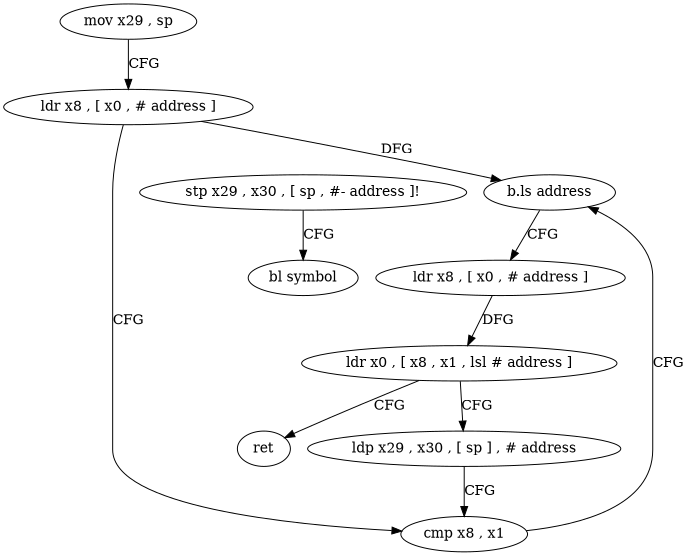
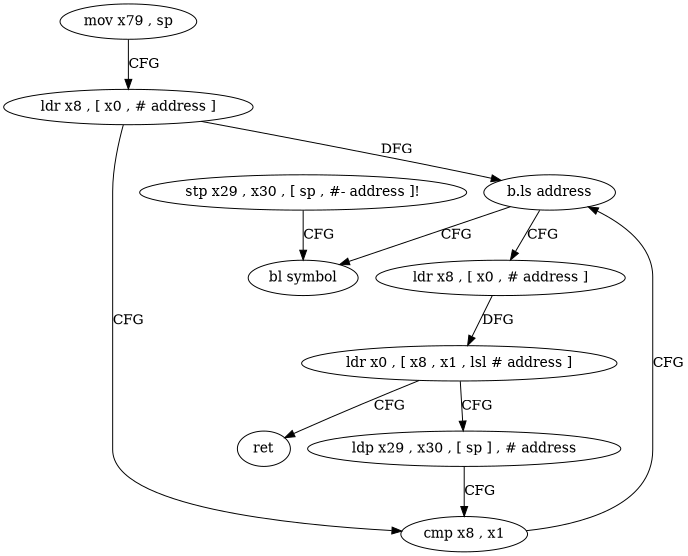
(128, 22) -> (128, 22)
none -> (430, 234)
